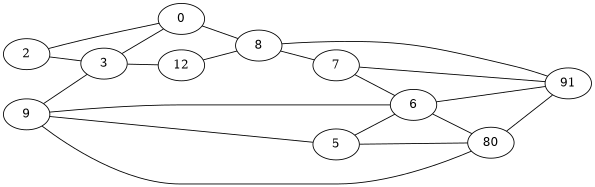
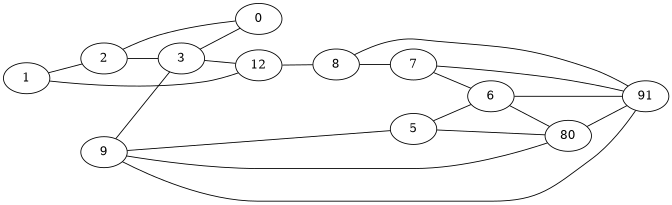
(220, 32) -> none
none -> (27, 78)
(220, 105) -> (392, 201)
